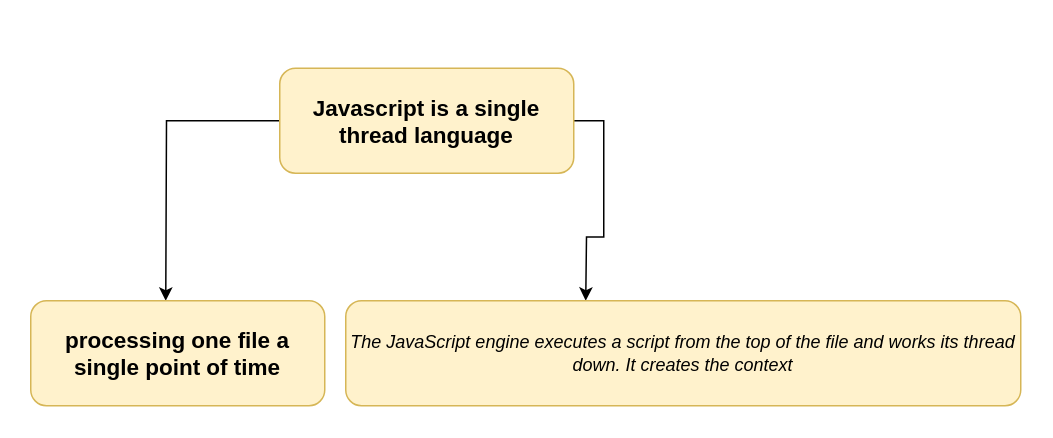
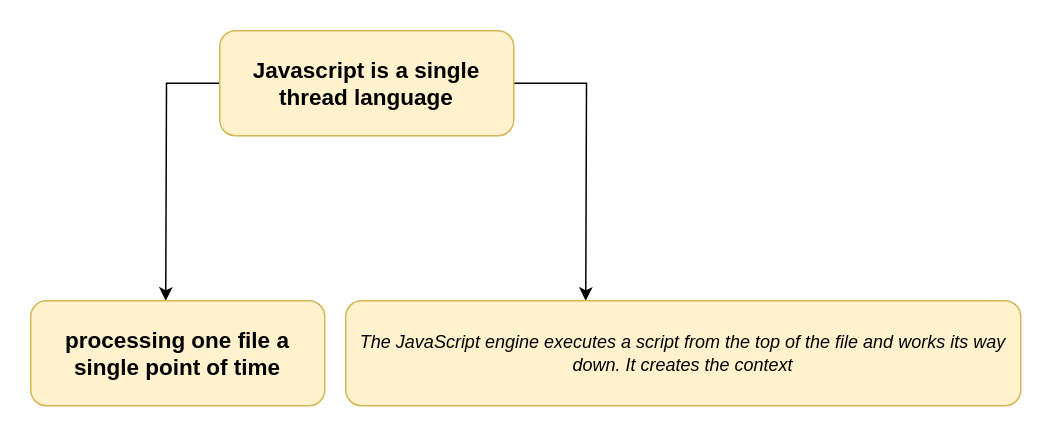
(427, 121) -> (367, 83)
(683, 353) -> (683, 353)
